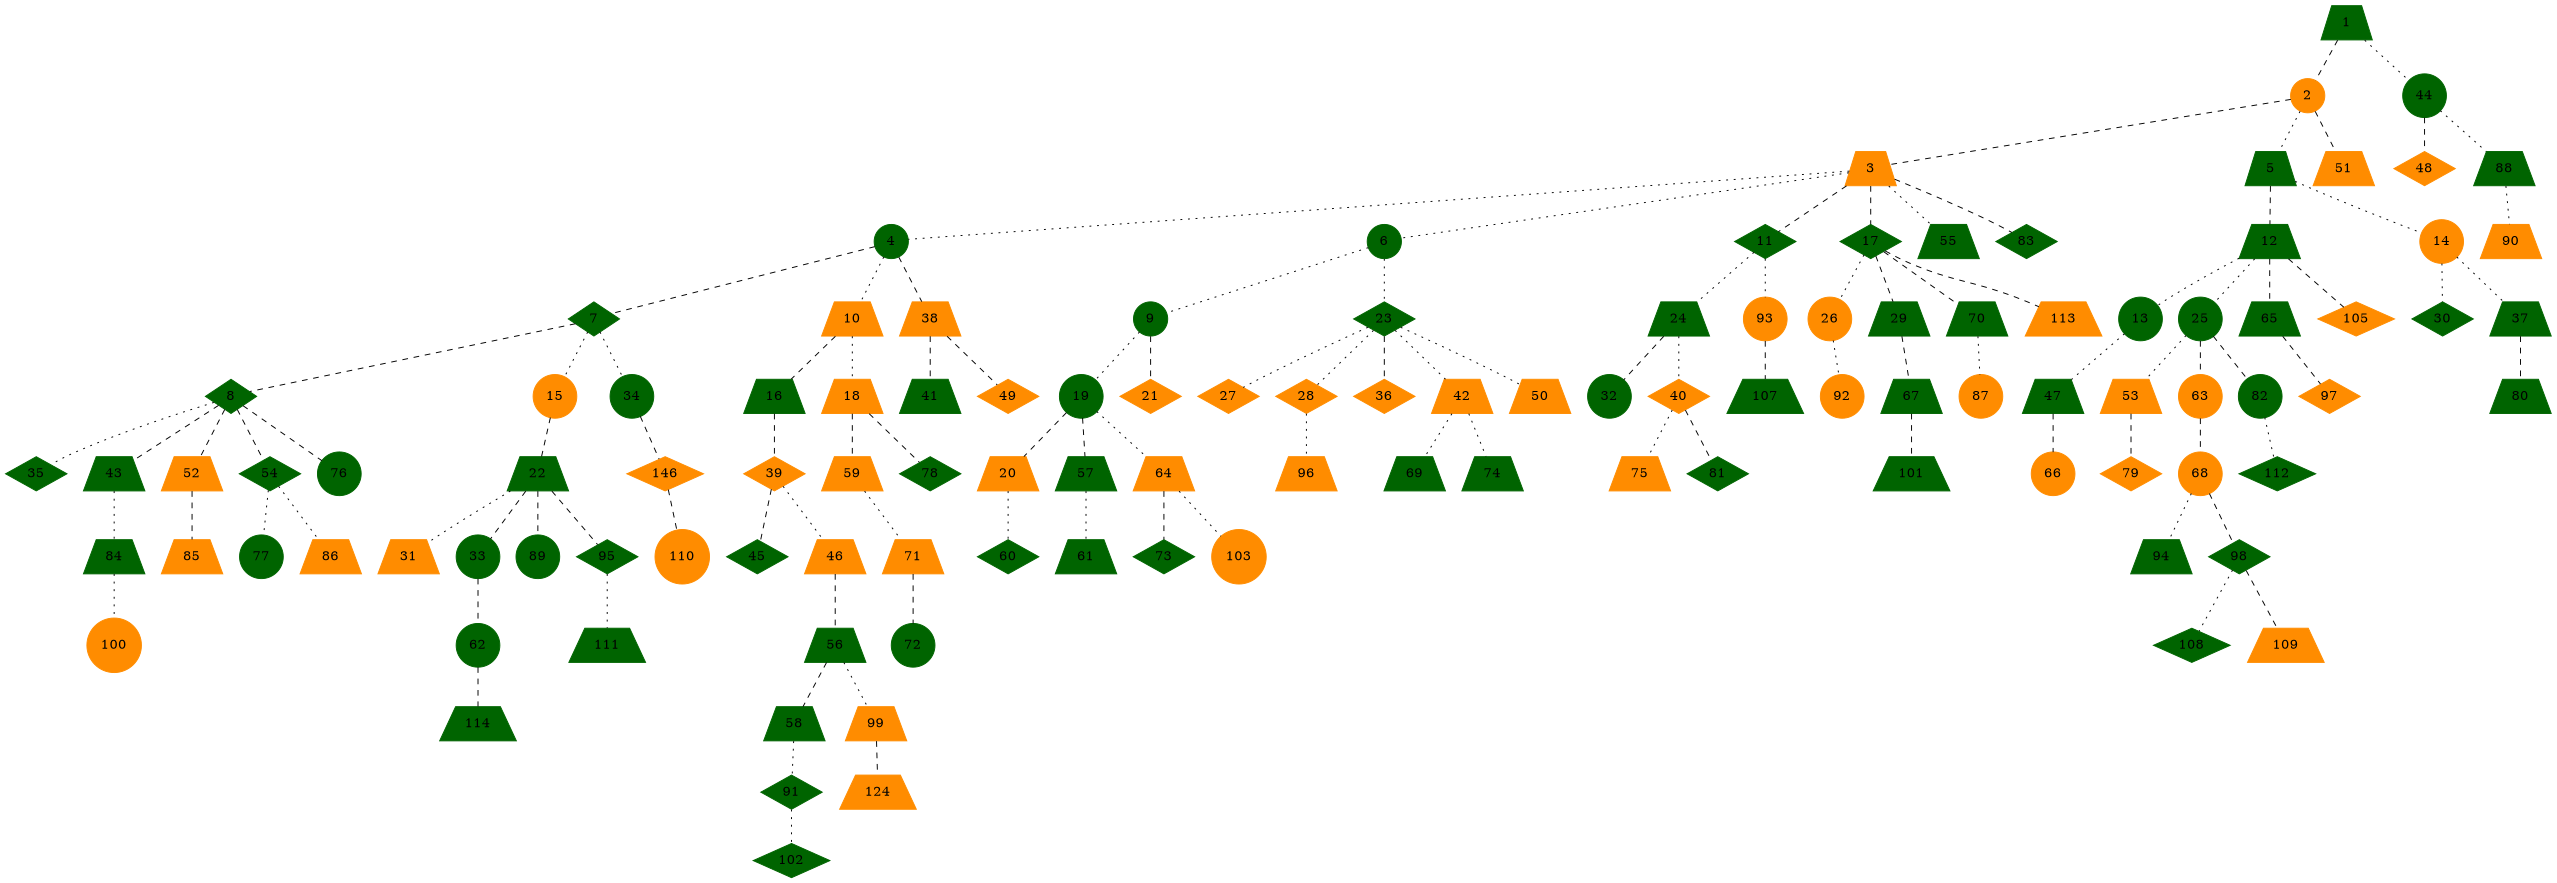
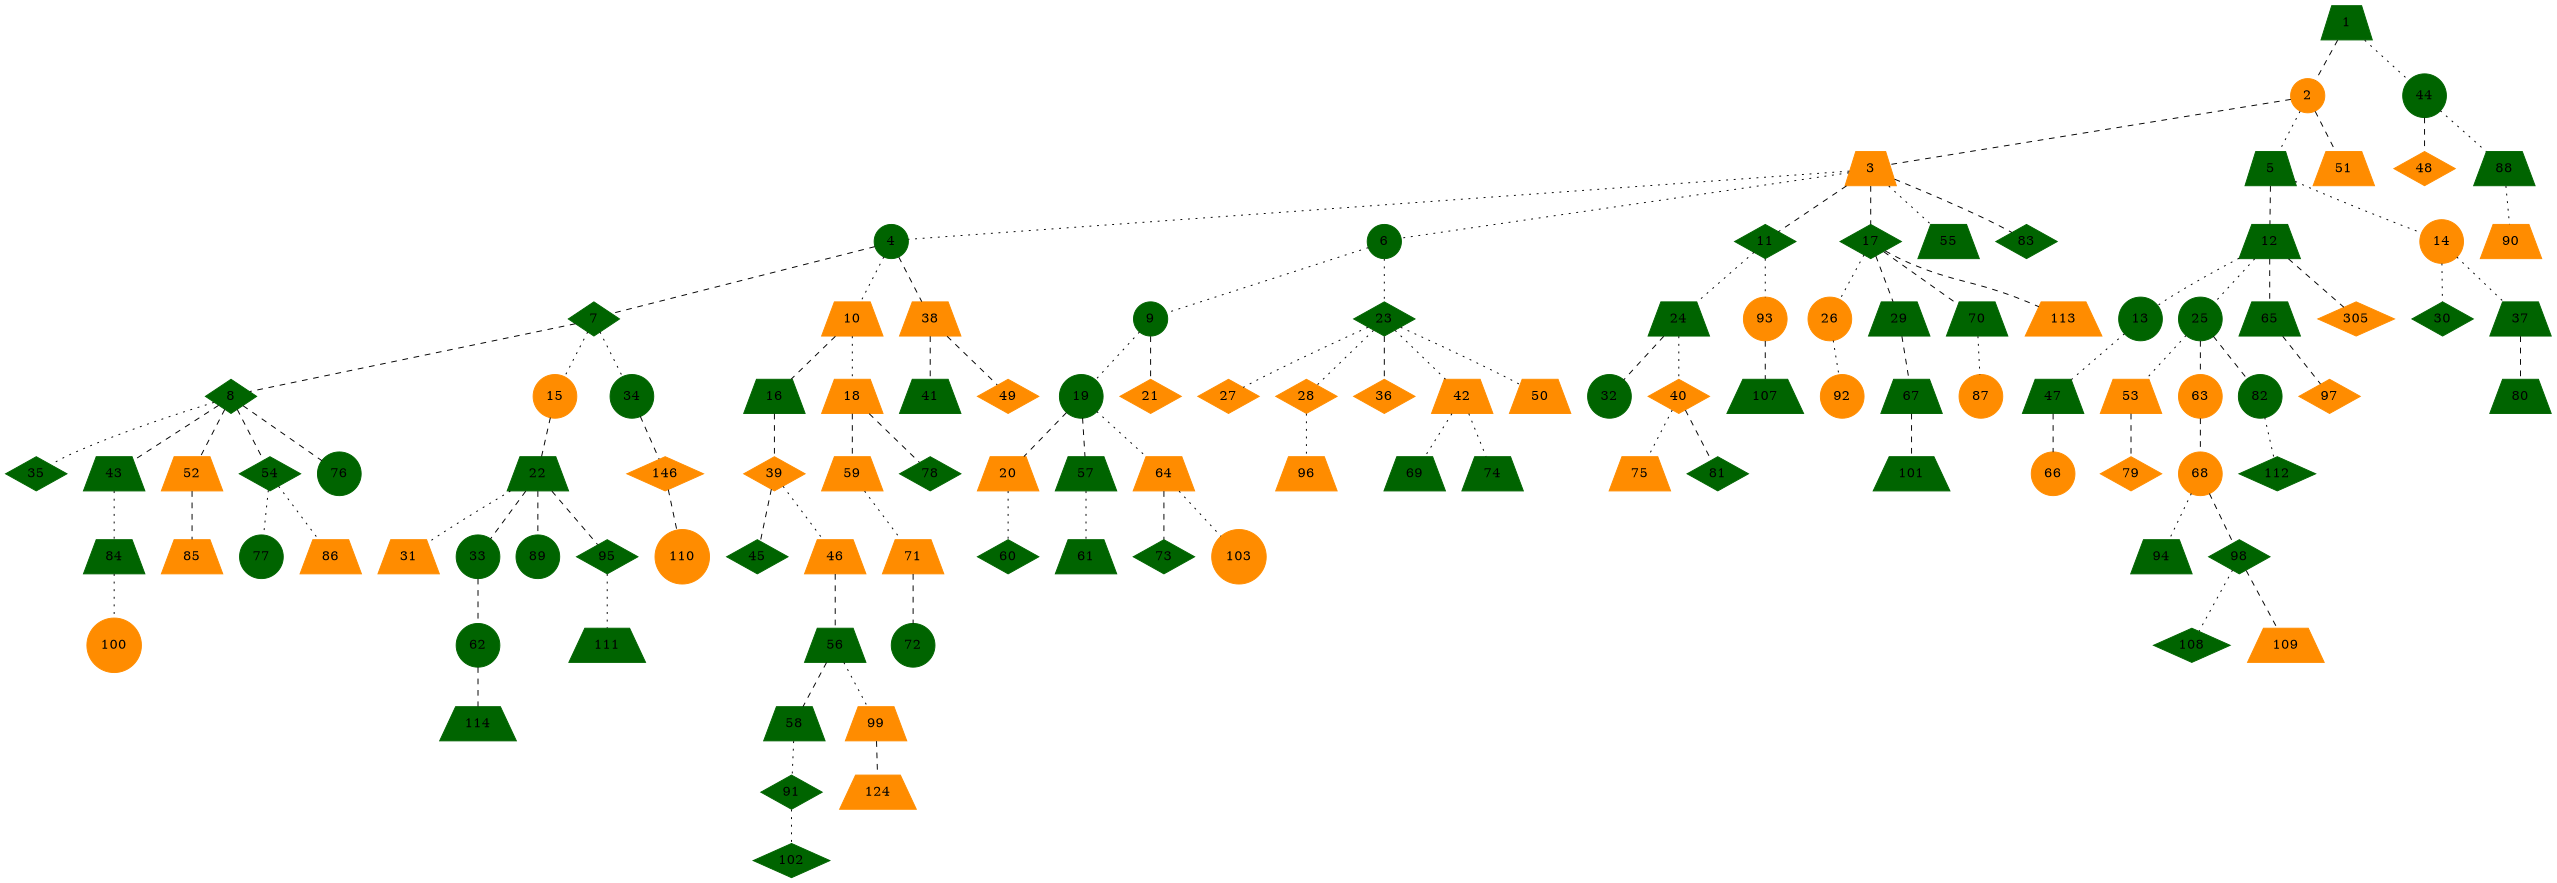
(2356, 319) -> (2356, 319)
